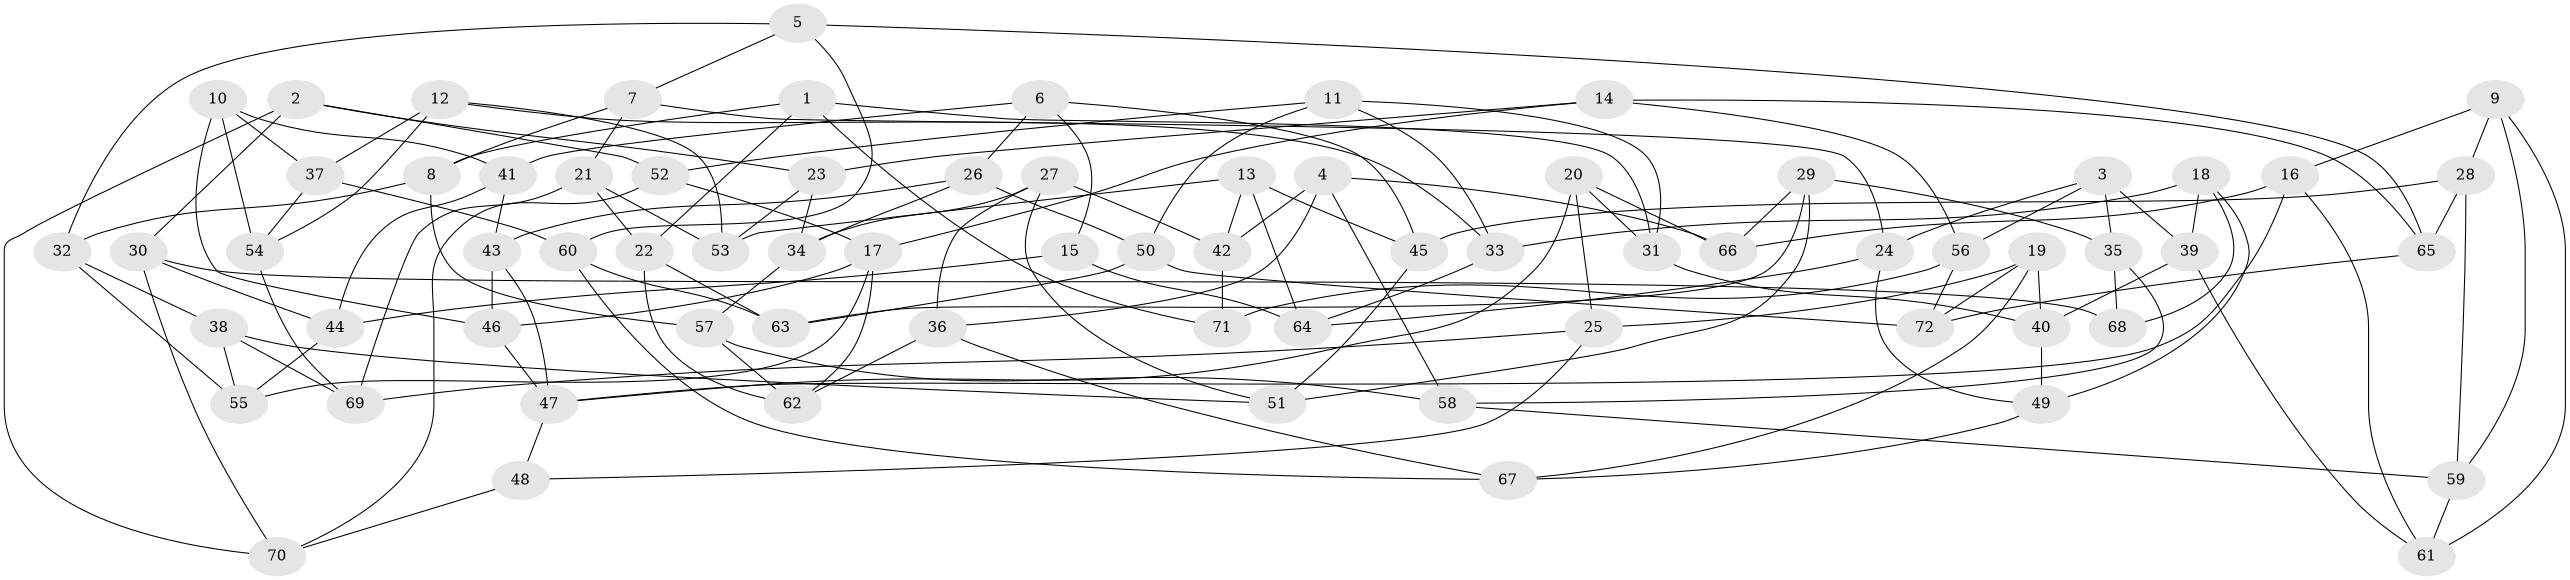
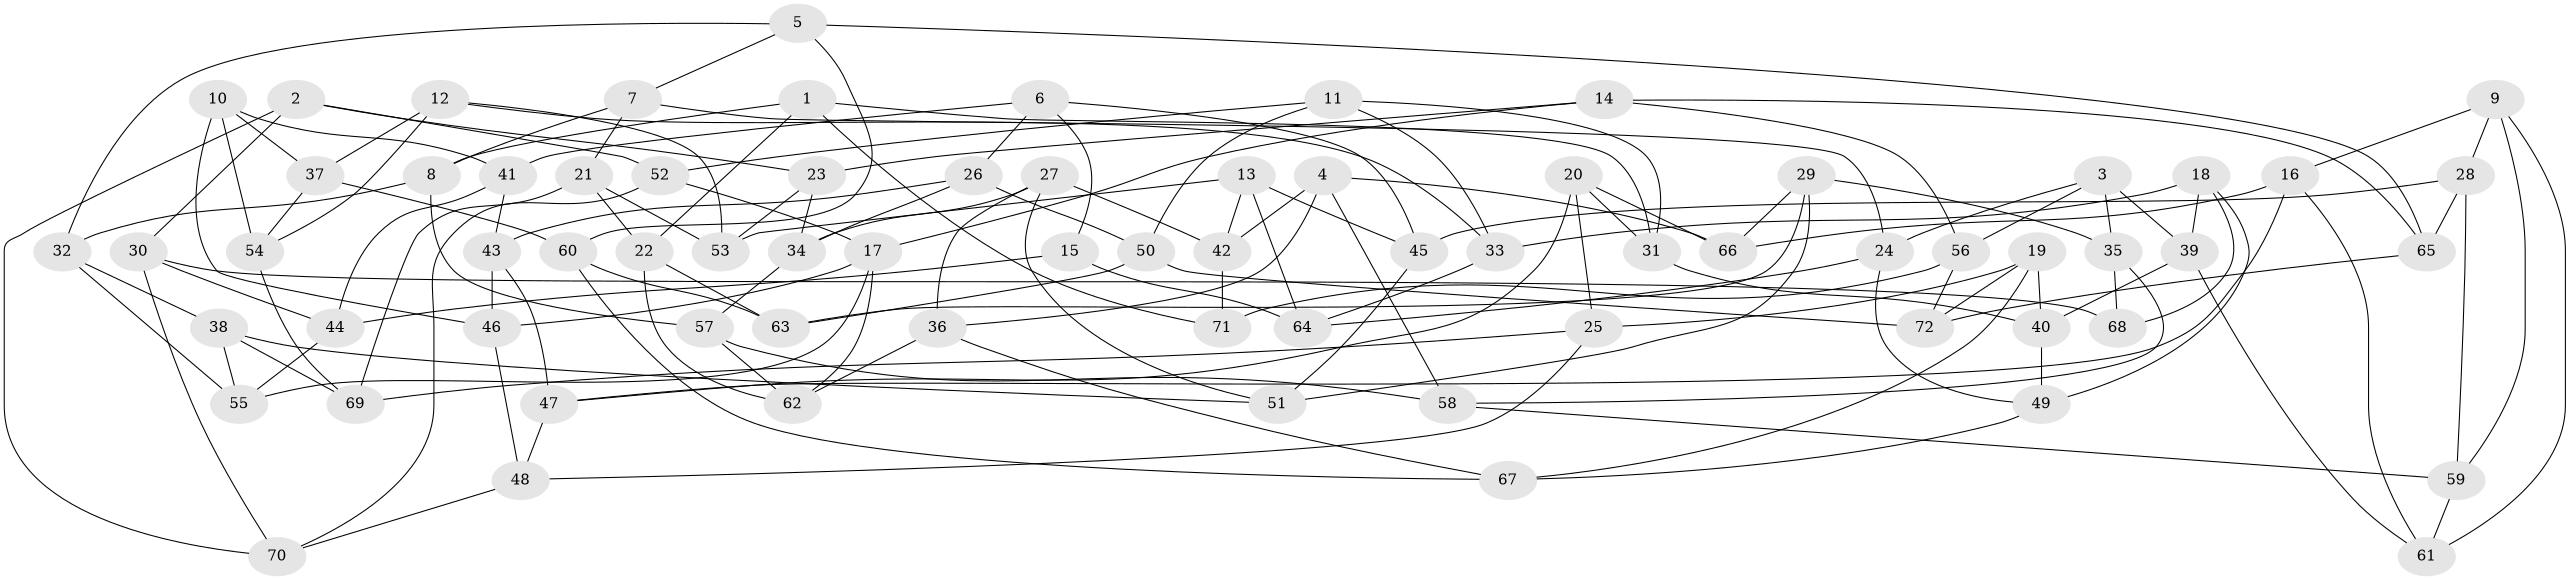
(516, 360) -> (506, 404)
